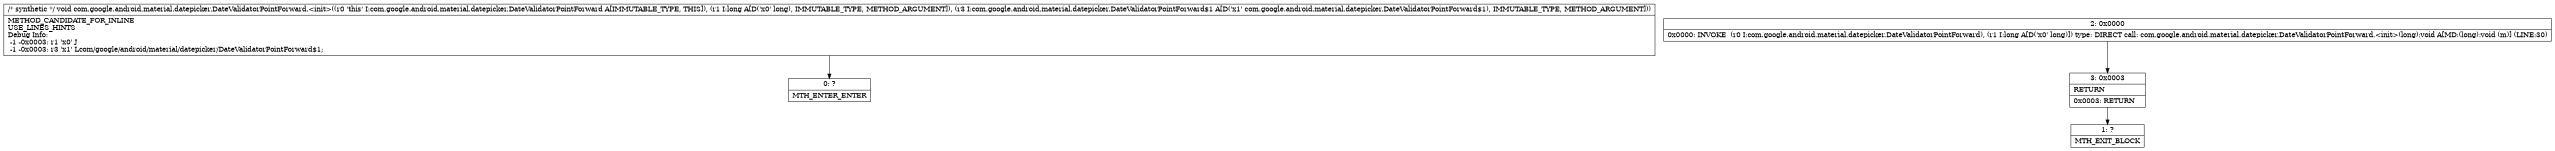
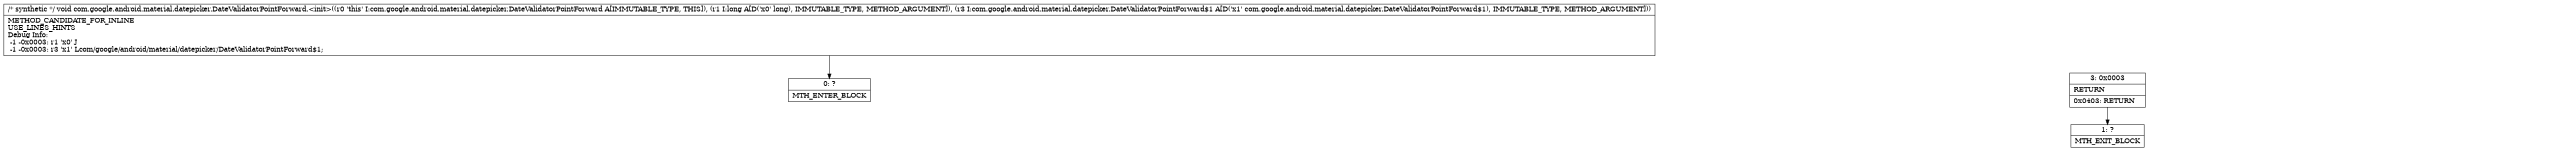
(2108, 30) -> none
(829, 96) -> (829, 96)
(2108, 101) -> (2108, 101)
